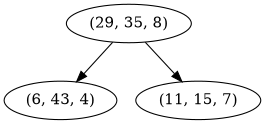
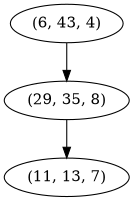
(98, 58) -> (67, 57)
(198, 100) -> (67, 177)
